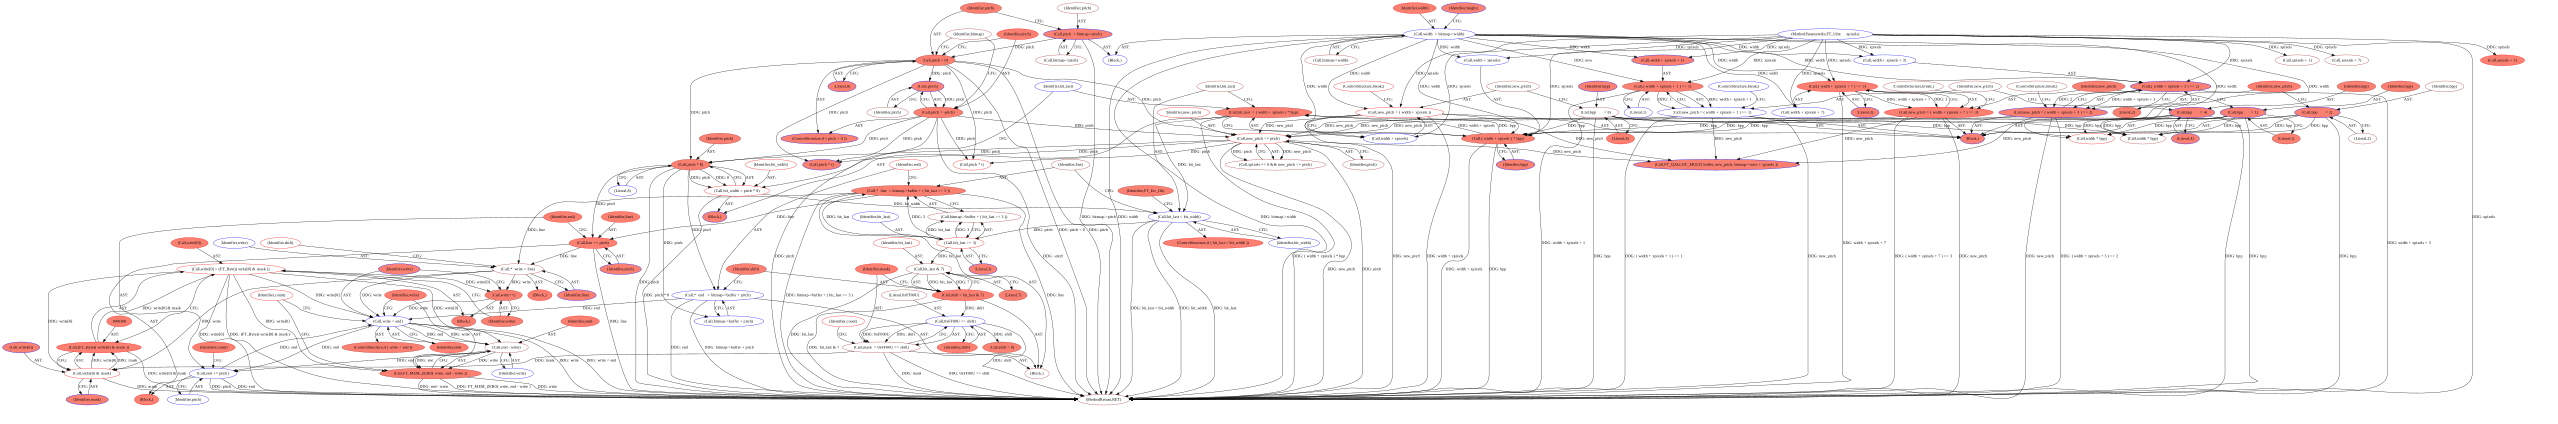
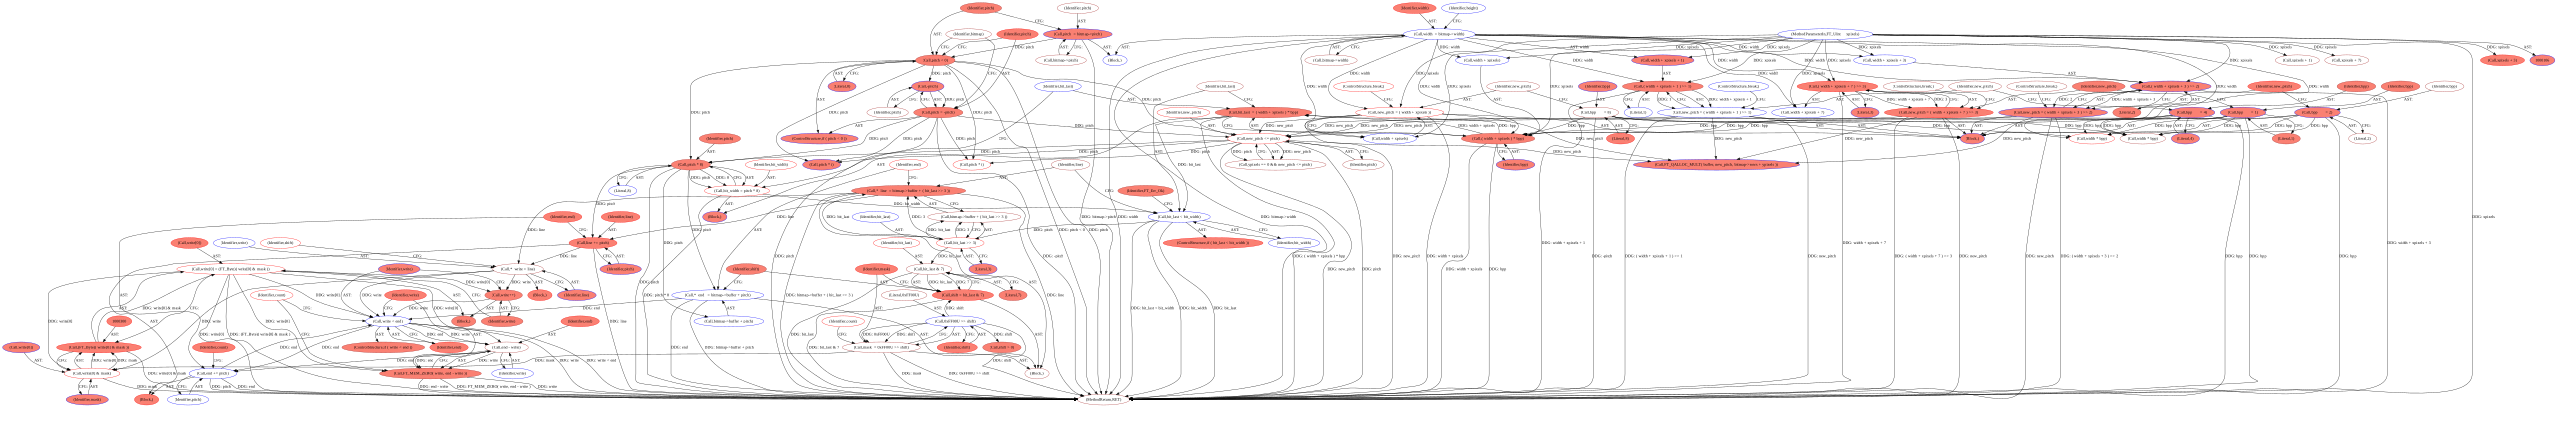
(1464, 8) -> (1464, 8)
(1580, 47) -> (1580, 47)
(1583, 60) -> (1583, 60)
none -> (2542, 60)
(1796, 96) -> (1813, 96)
(1602, 256) -> (1602, 256)
(966, 307) -> (945, 309)
(714, 308) -> none
